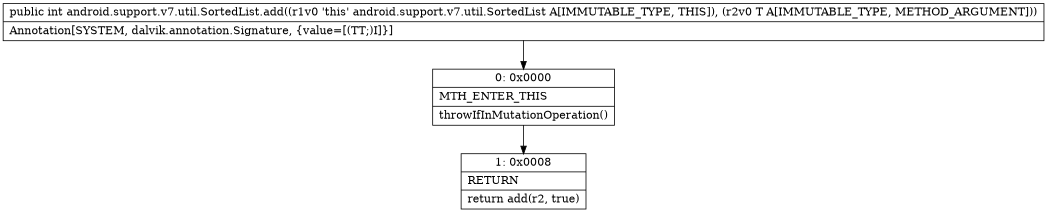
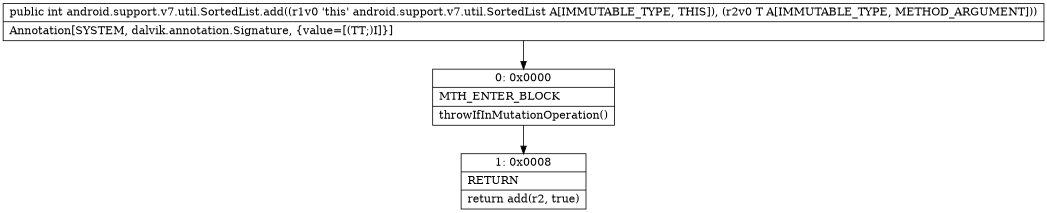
(494, 96) -> (500, 96)
